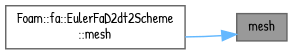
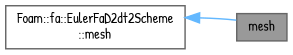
(203, 37) -> (218, 19)
